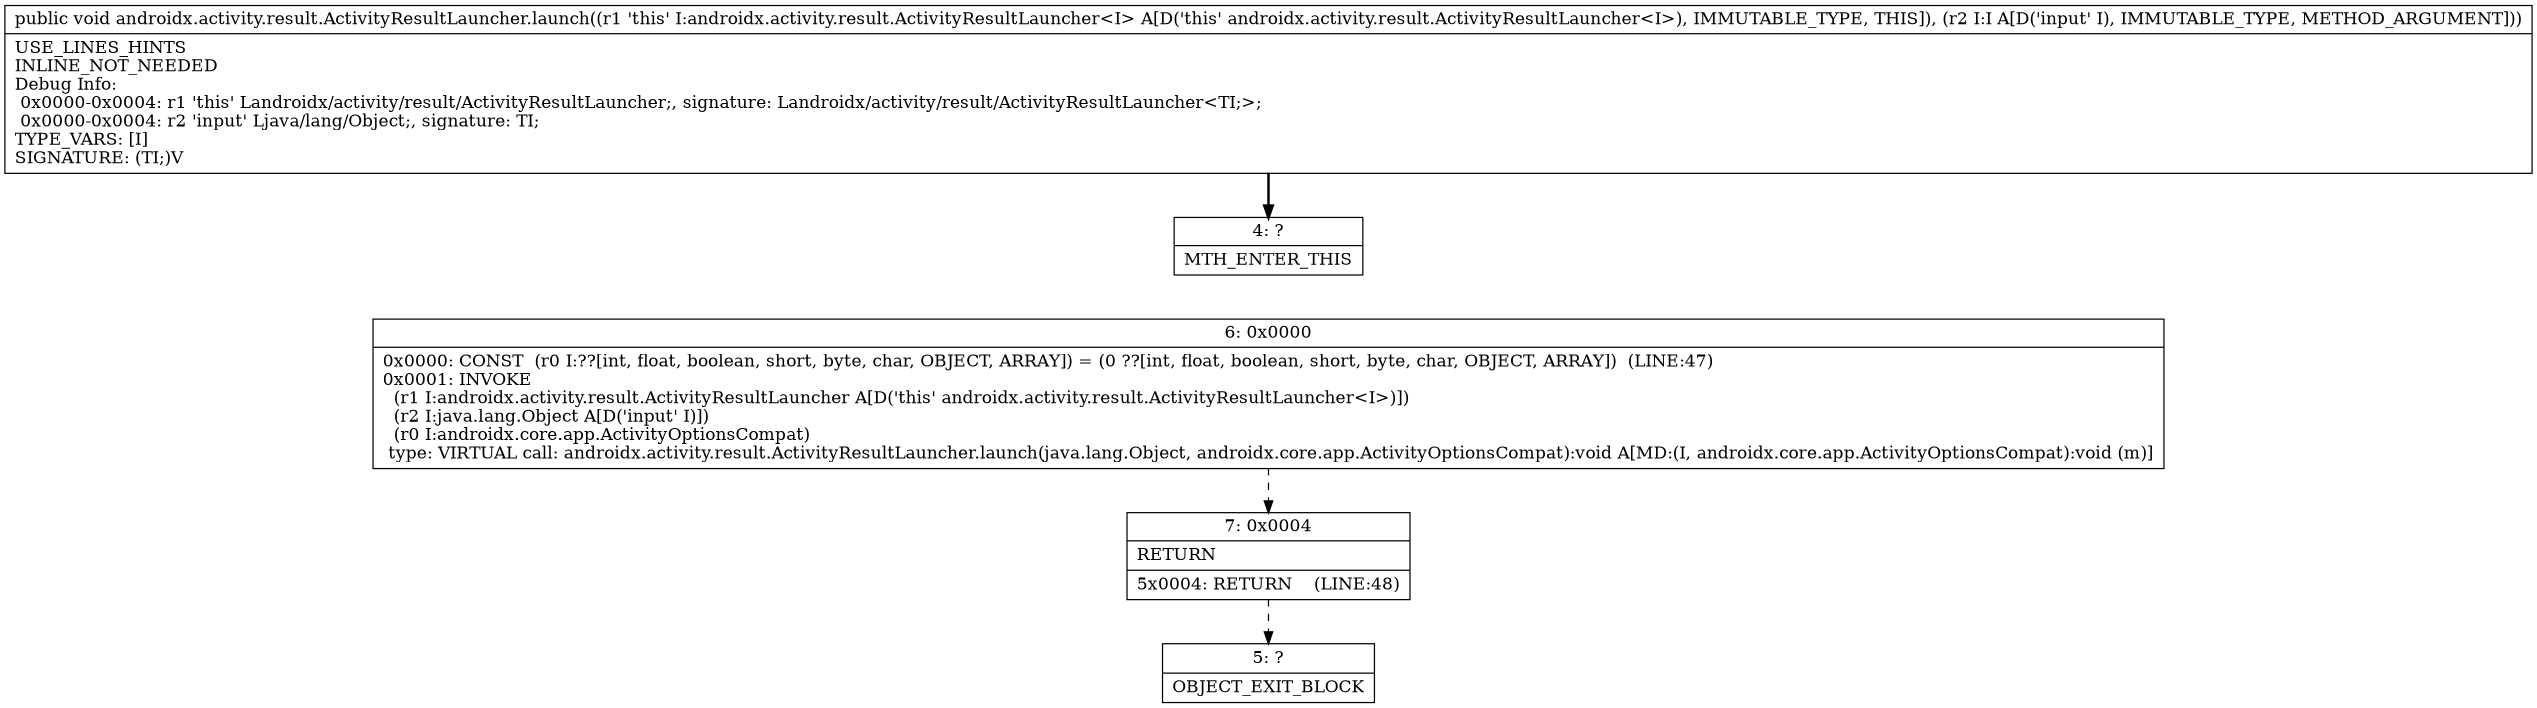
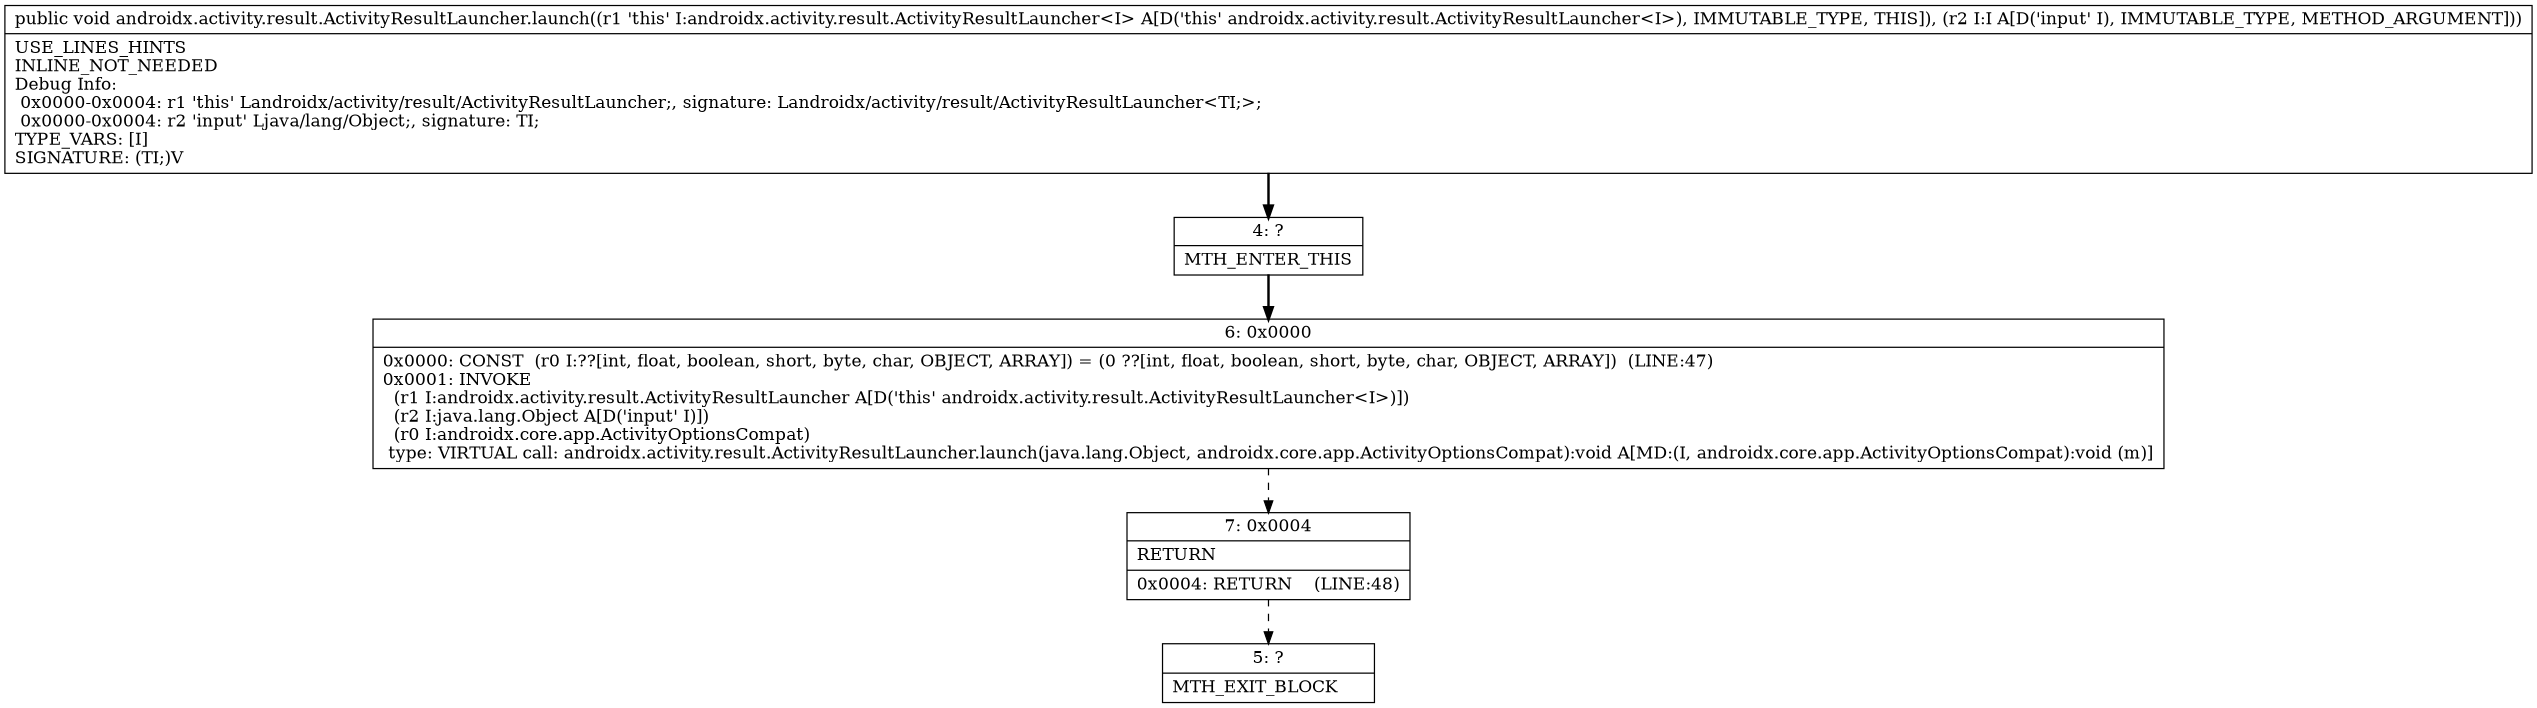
none -> (1268, 291)
(1268, 584) -> (1268, 584)
(1268, 687) -> (1256, 687)
